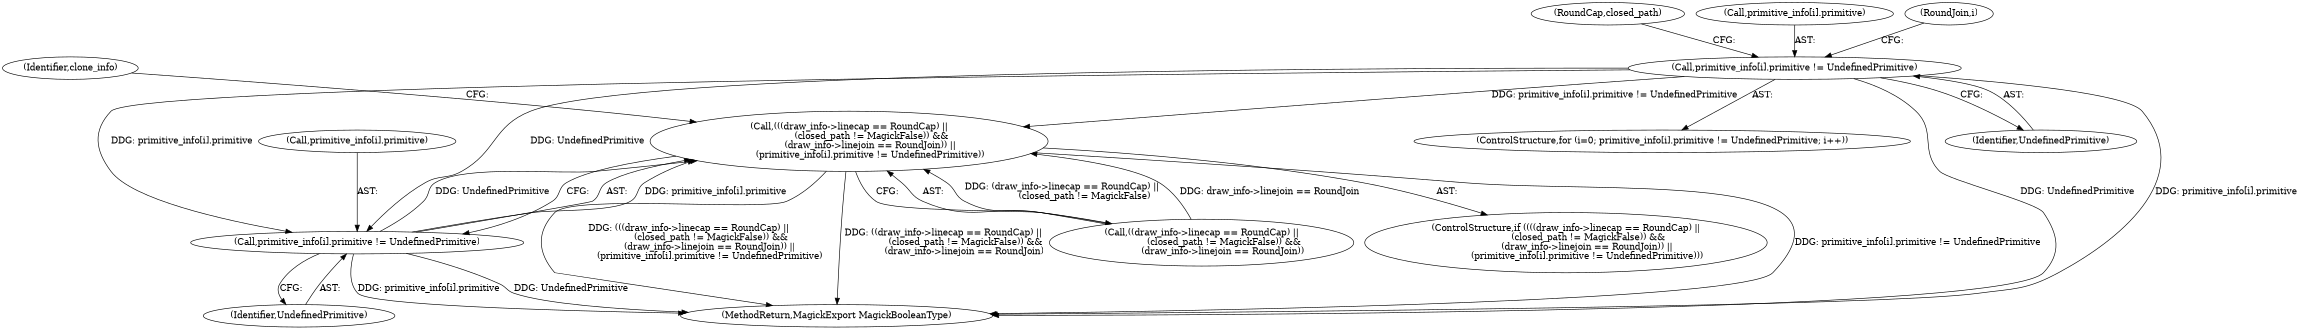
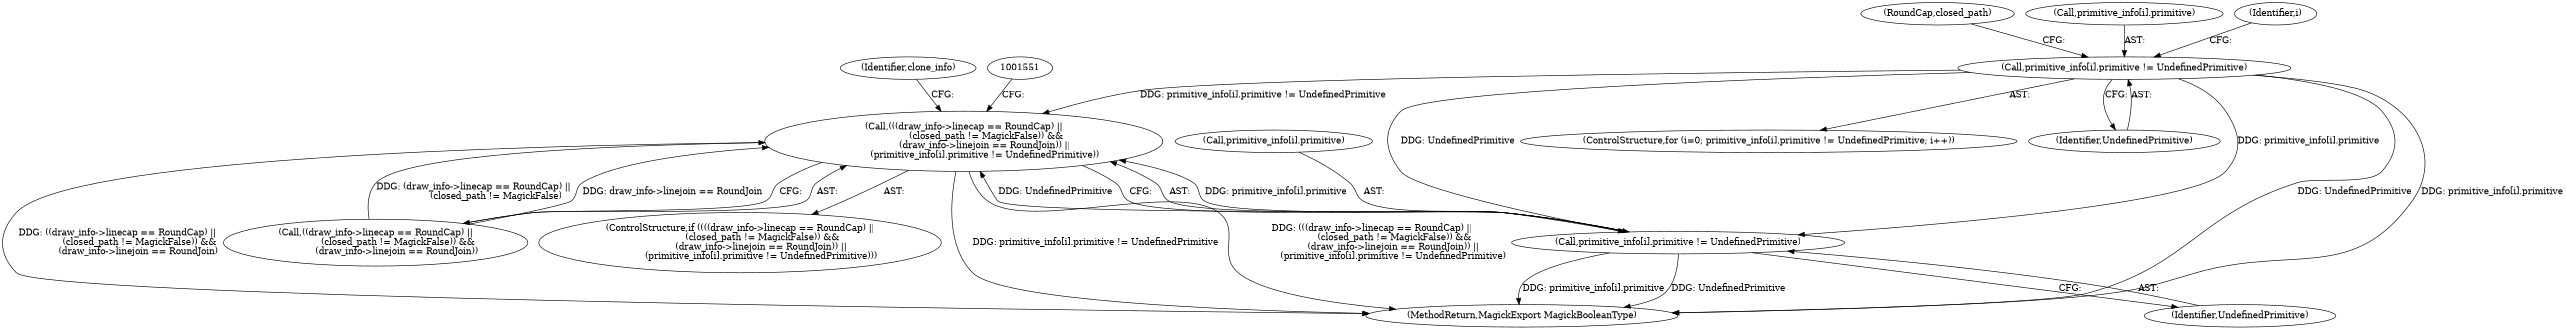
(1949, 14) -> (2276, 14)
none -> (1020, 68)
